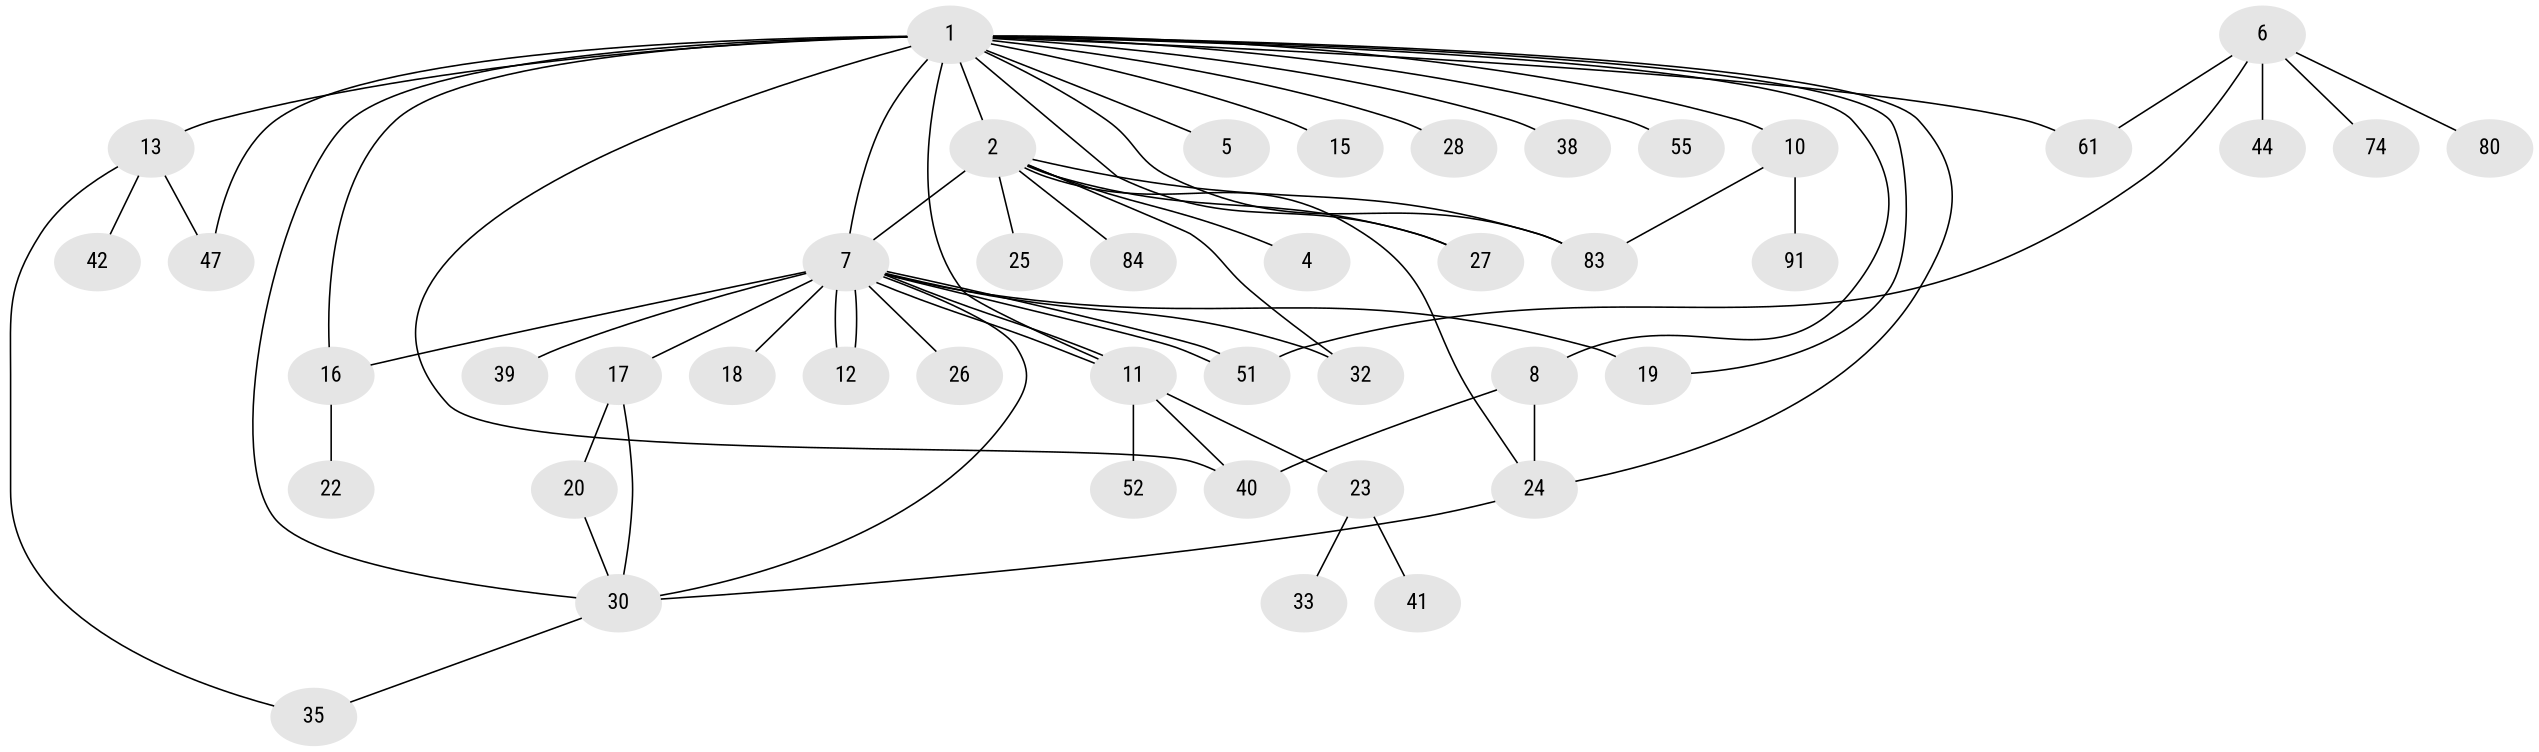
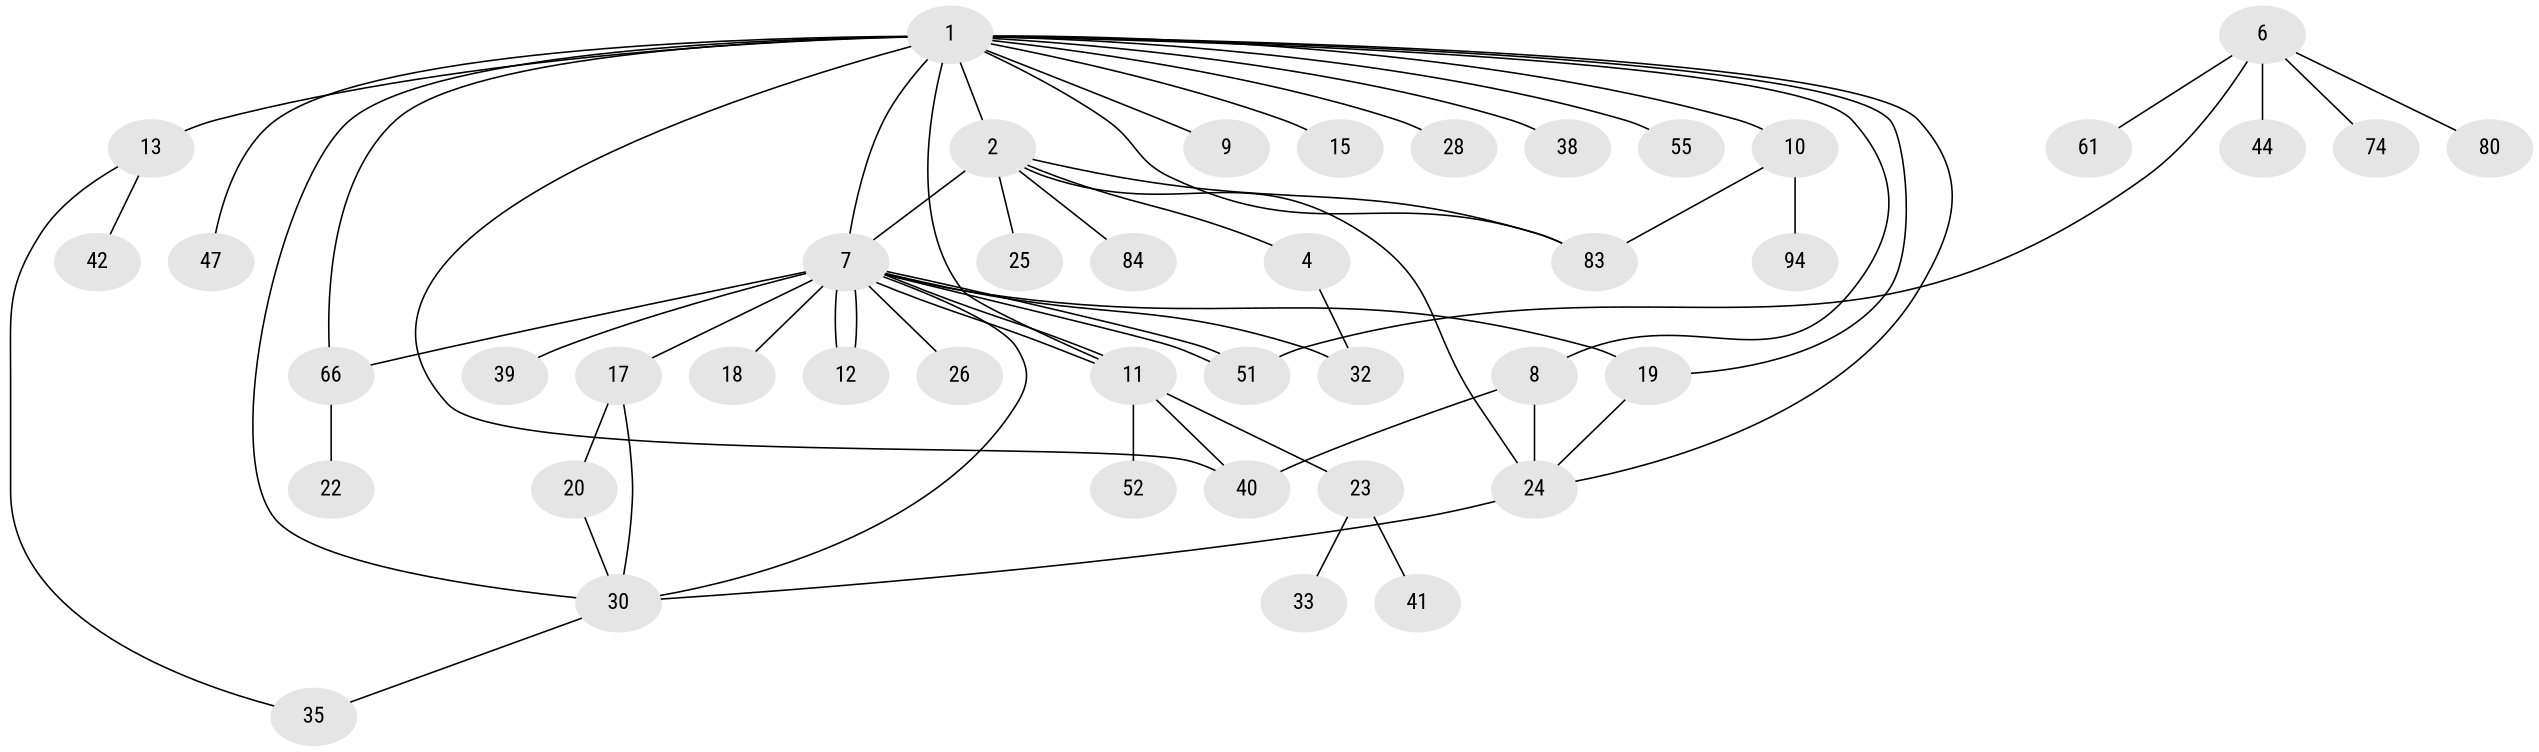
(1526, 65) -> none
(1227, 148) -> (1227, 148)
(181, 205) -> none
(1195, 237) -> (1334, 319)
(1481, 262) -> none
(1795, 262) -> (1795, 262)
(331, 376) -> (331, 376)
none -> (1591, 433)
